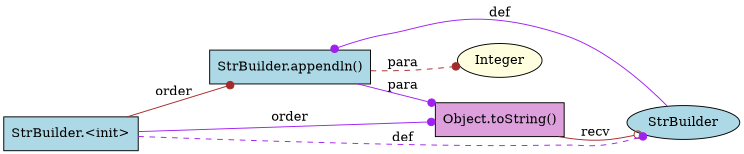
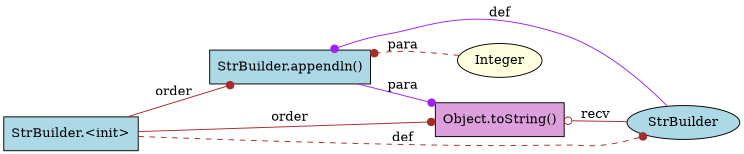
(411, 70) -> (419, 52)
(283, 127) -> (283, 127)
(587, 140) -> (600, 121)
(389, 144) -> (389, 144)
